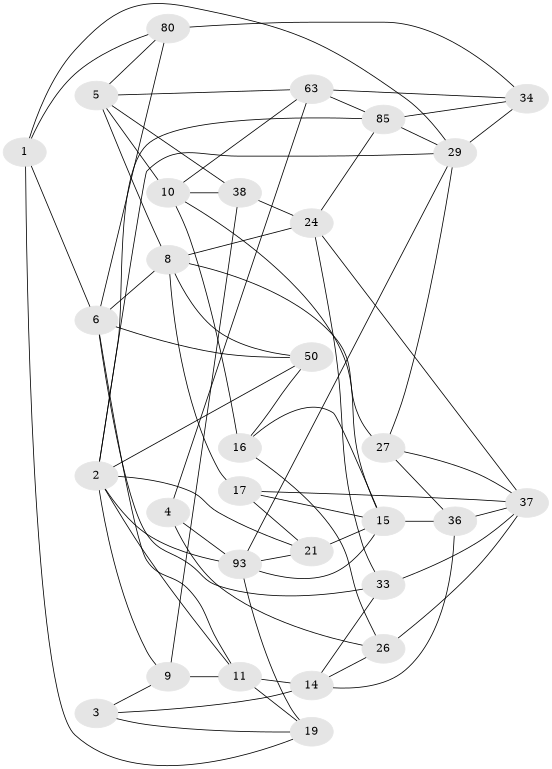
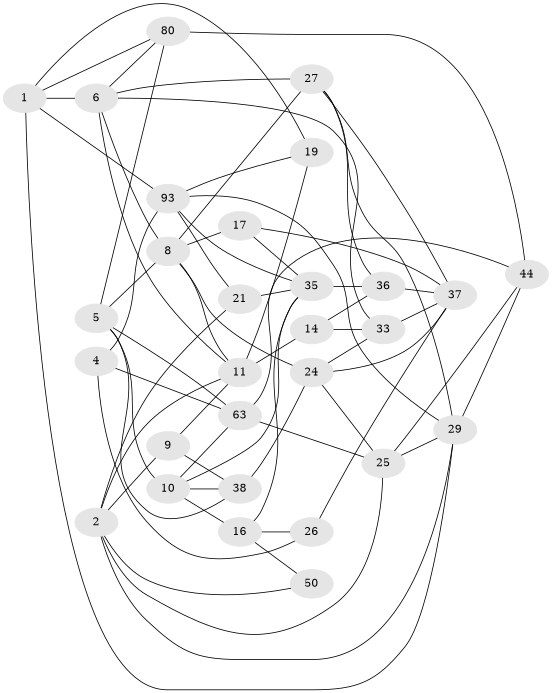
(527, 99) -> (527, 274)
(383, 119) -> (383, 463)
(208, 323) -> (204, 312)
(202, 350) -> (203, 82)
(276, 521) -> none
(383, 521) -> (312, 286)
(160, 542) -> (96, 148)
(348, 667) -> none
(96, 713) -> none
